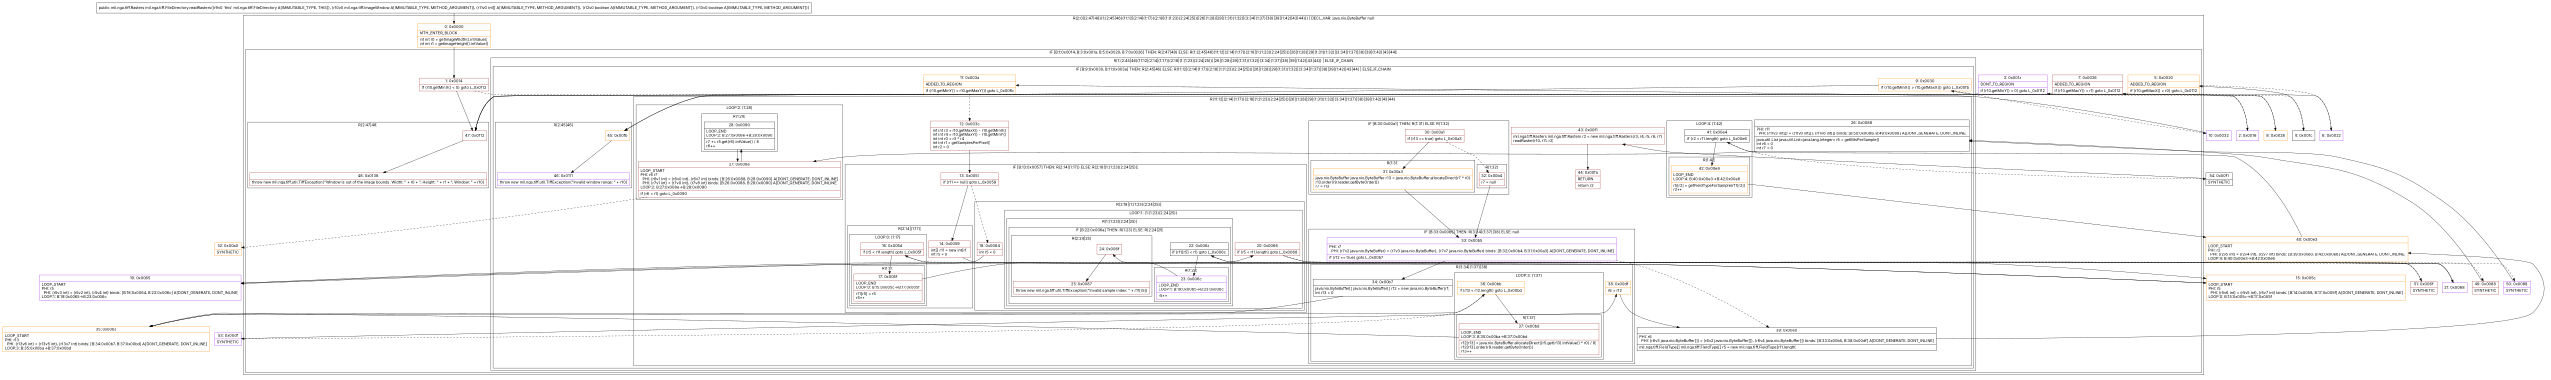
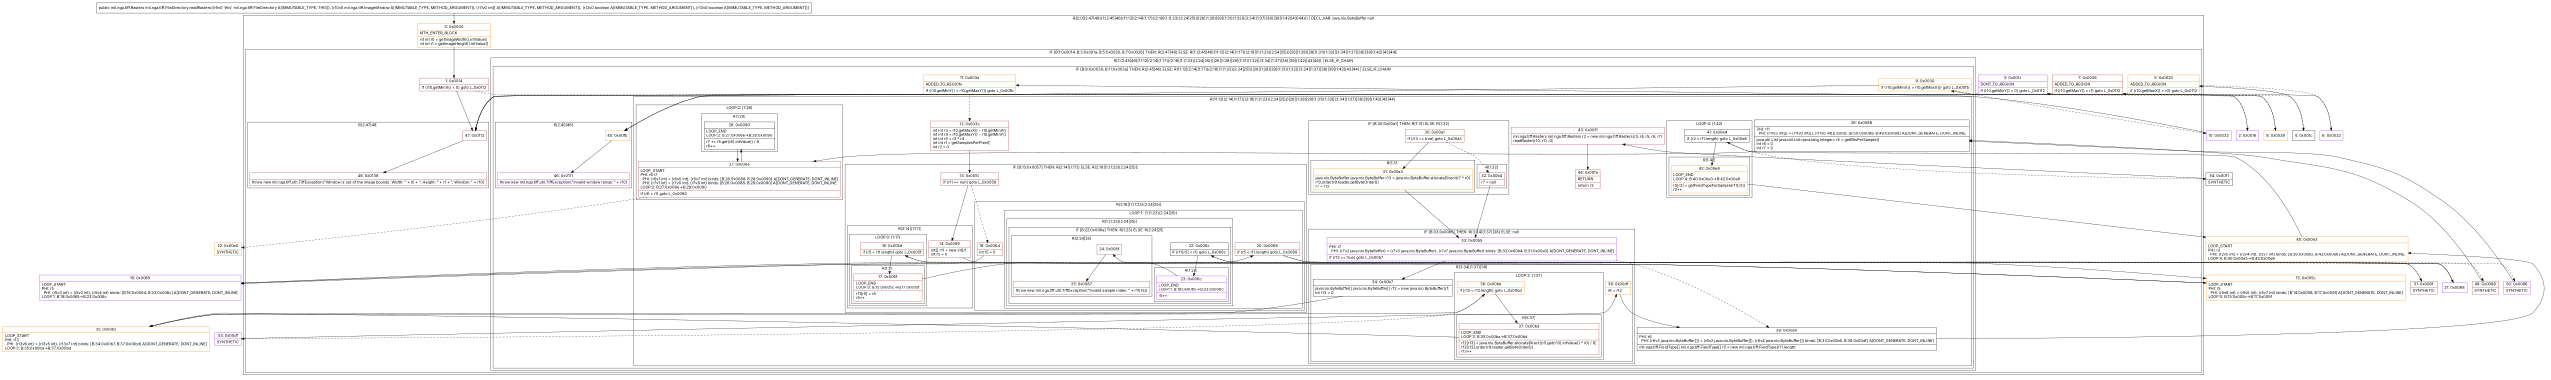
(1529, 318) -> (1529, 318)
